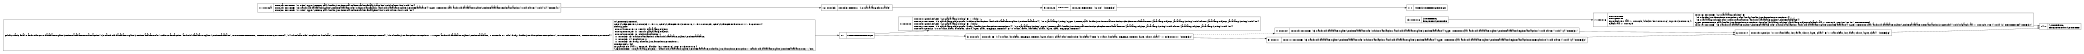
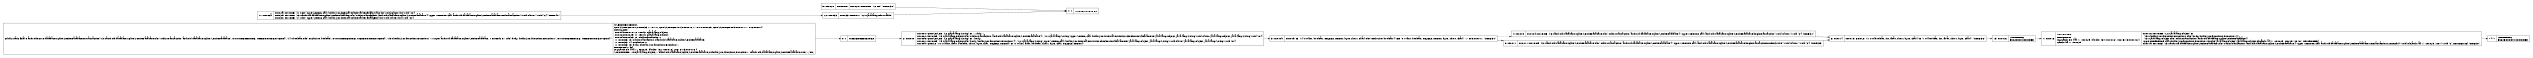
(967, 8) -> (979, 13)
(1430, 8) -> (1086, 11)
(1965, 31) -> (1988, 39)
(919, 36) -> (1266, 39)
